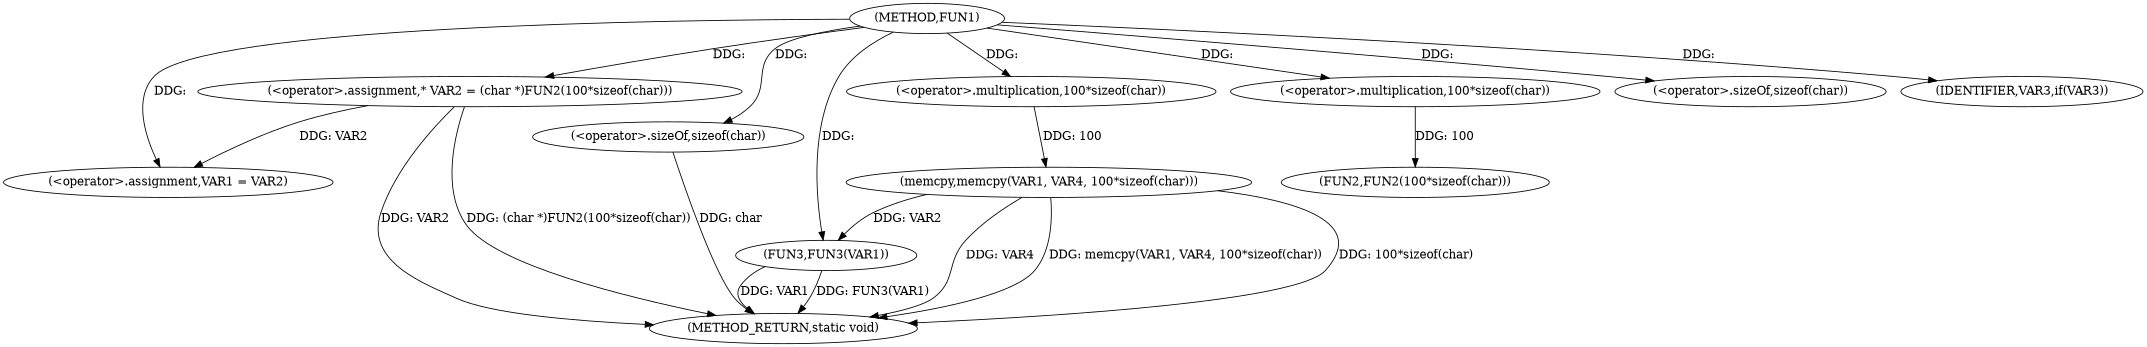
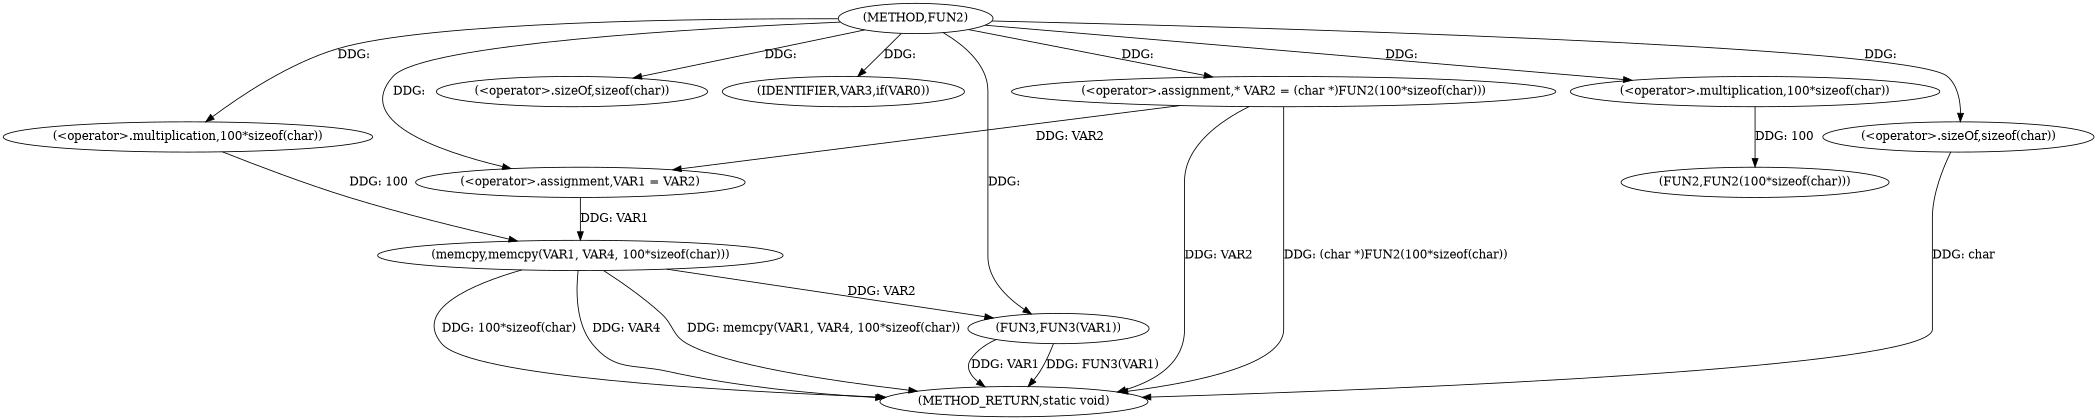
(927, 18) -> (916, 18)
(2022, 92) -> (843, 92)
none -> (580, 215)
